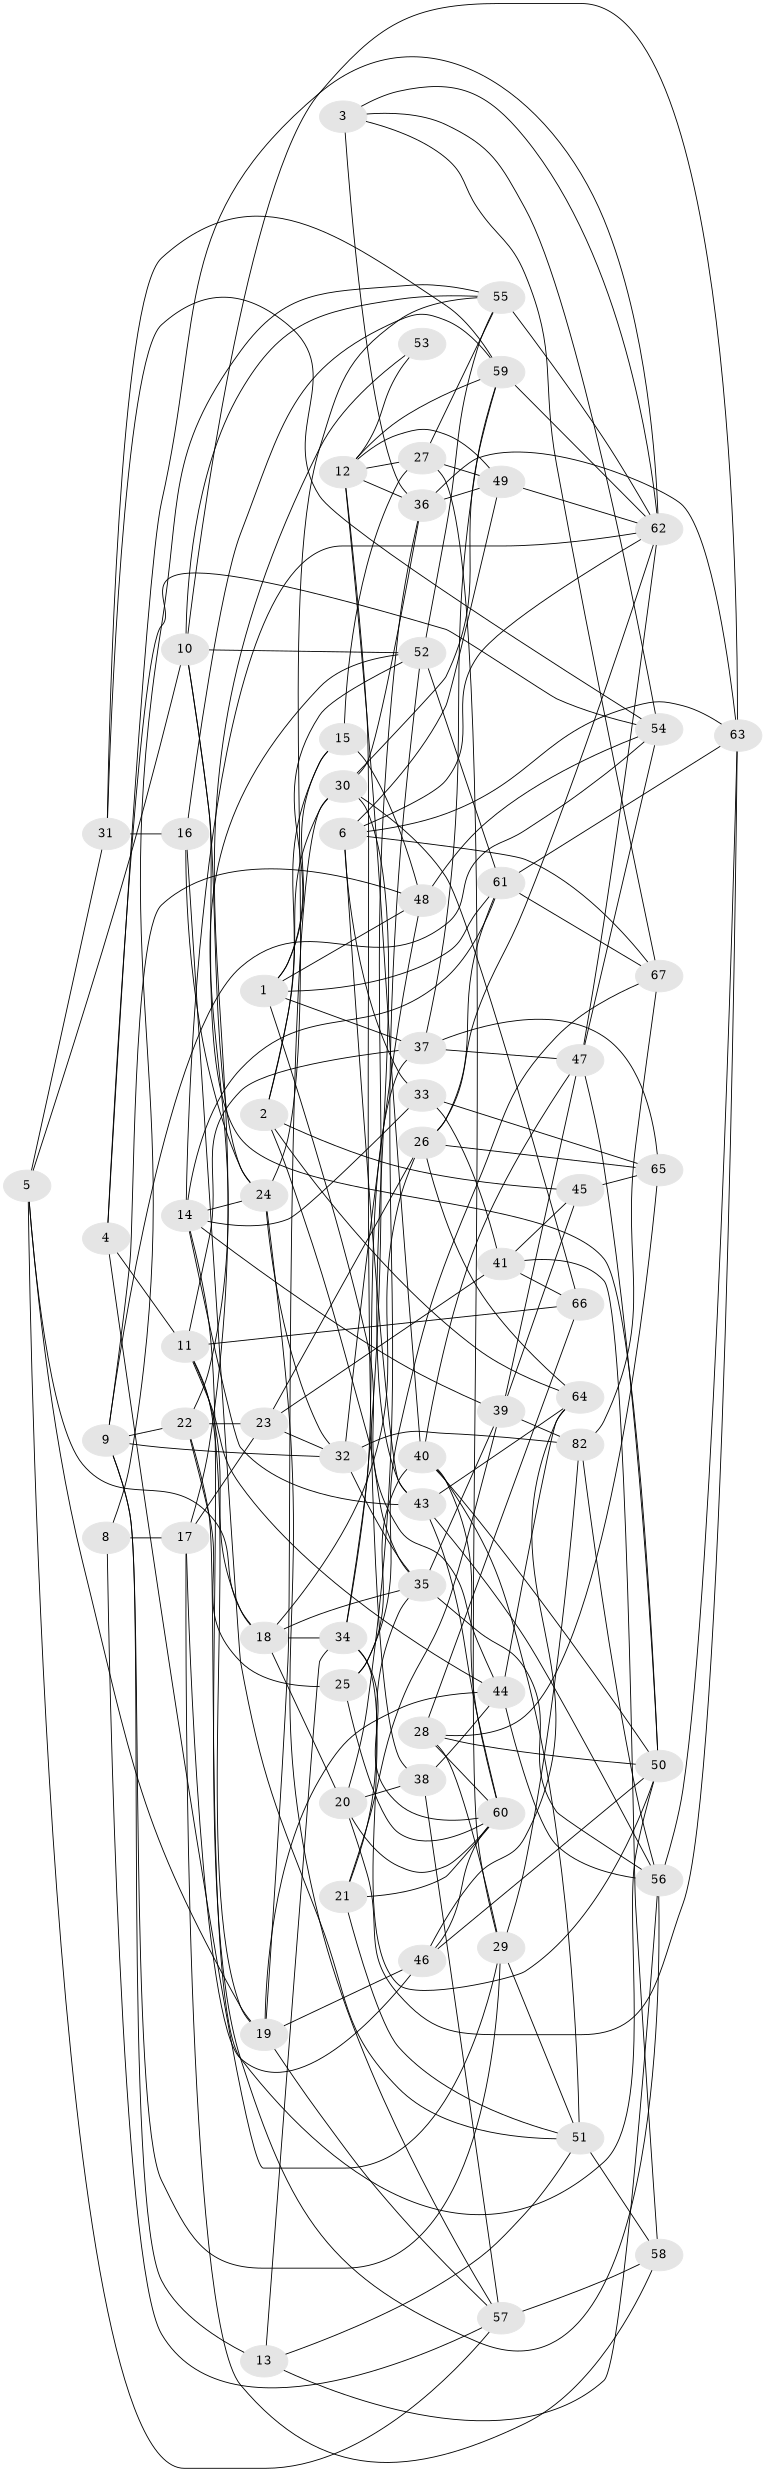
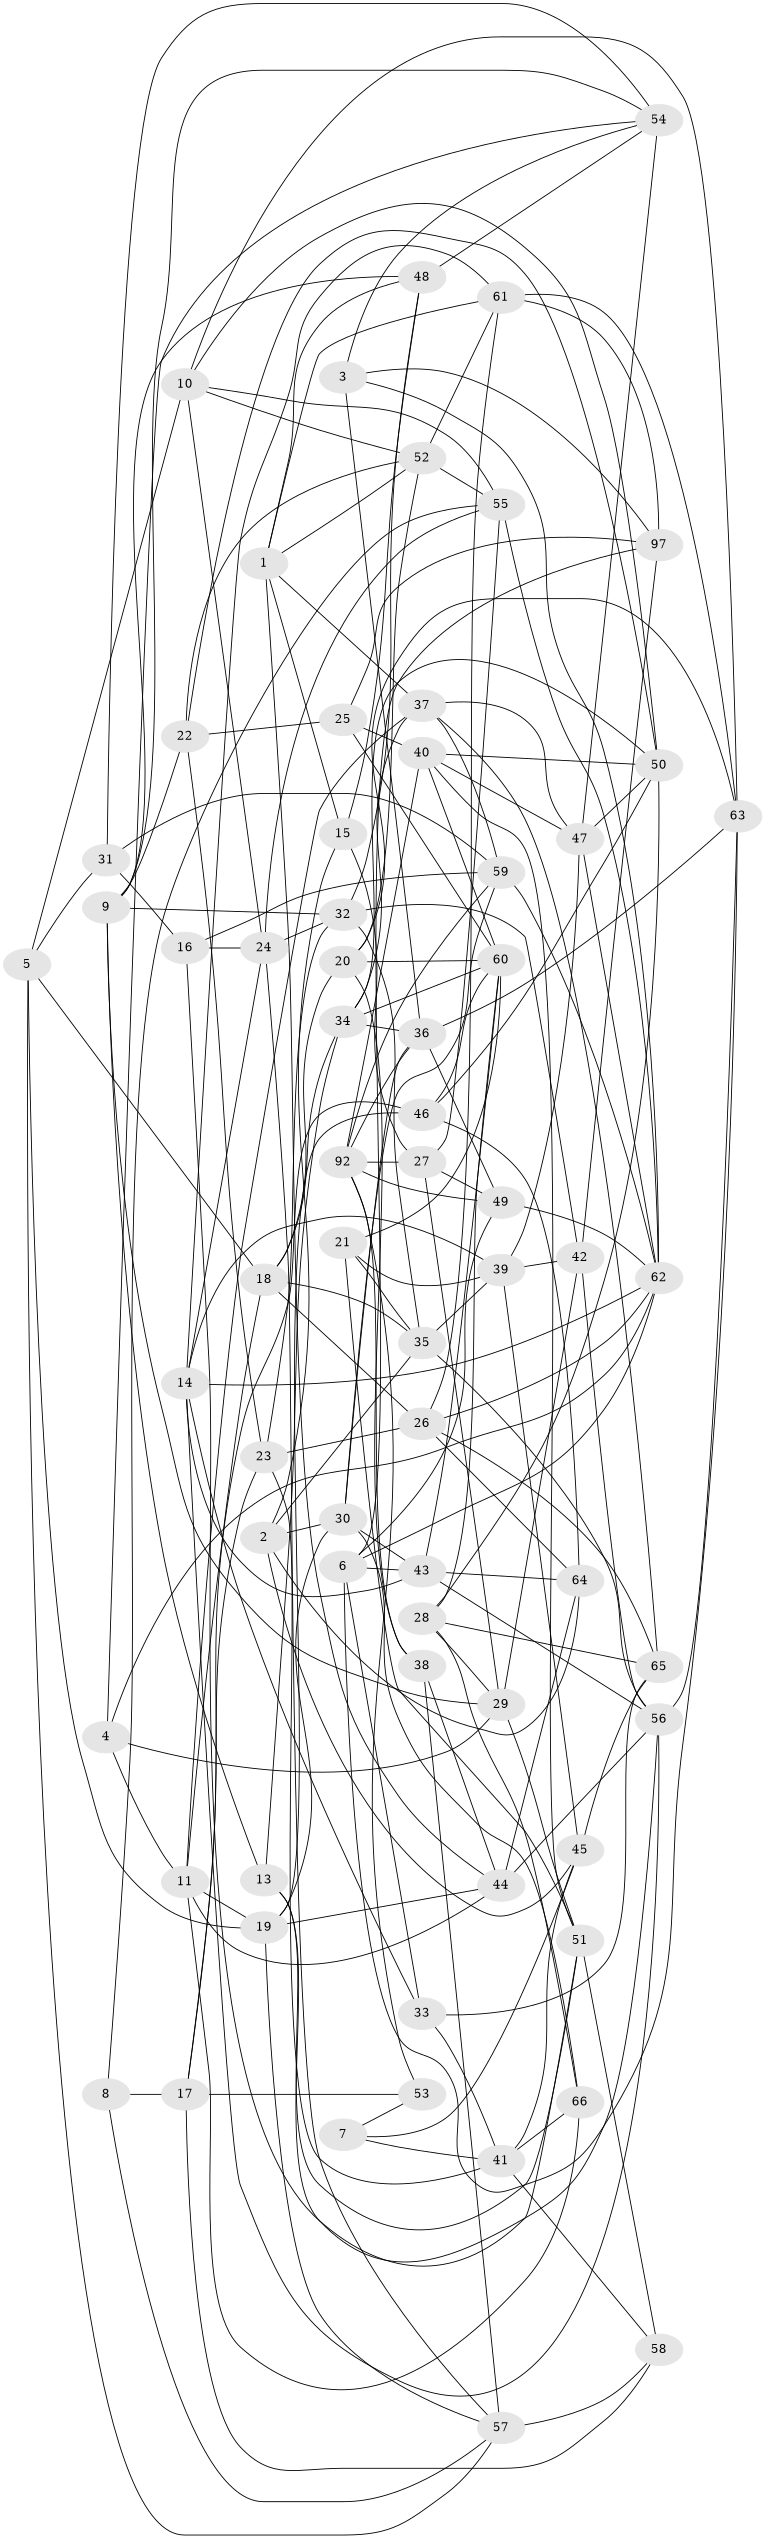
(343, 472) -> (343, 1162)
(659, 976) -> (659, 545)
(580, 1445) -> (580, 1258)
none -> (343, 2135)
